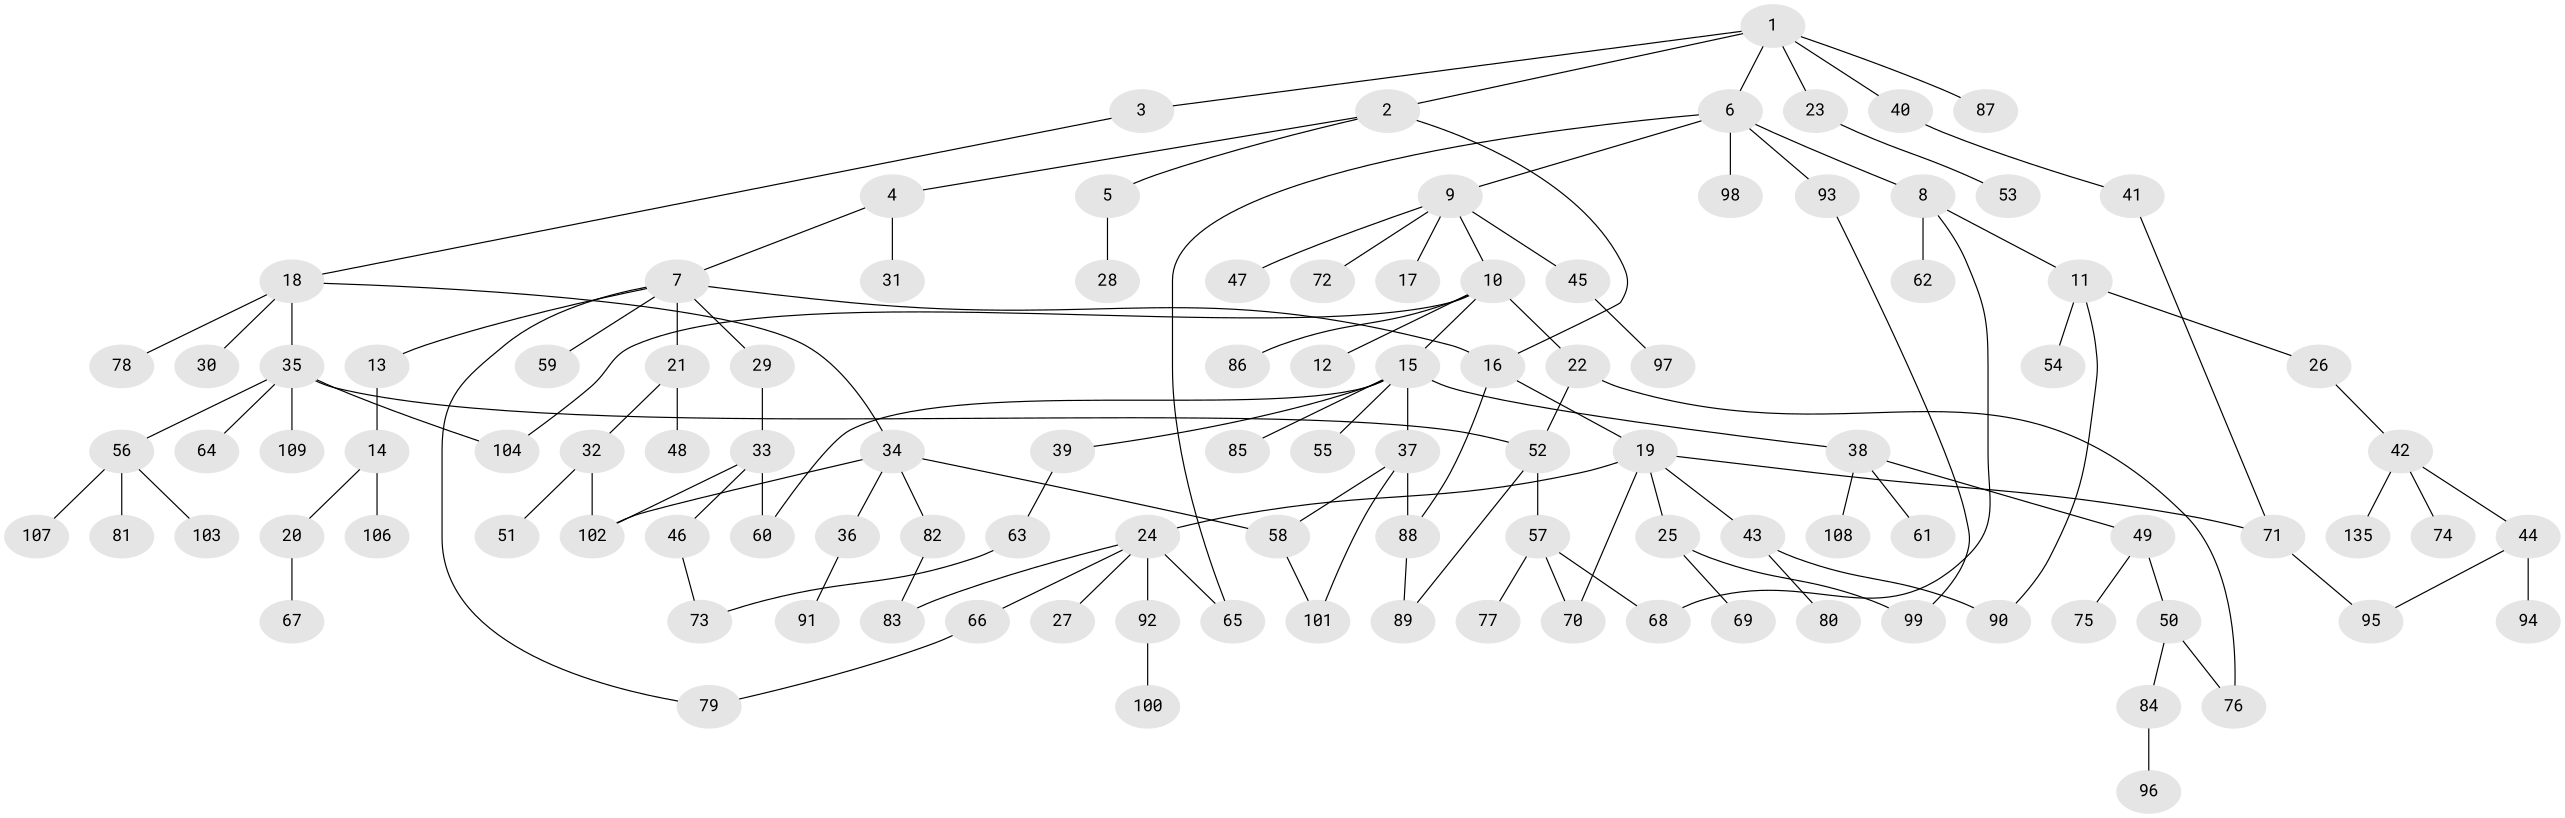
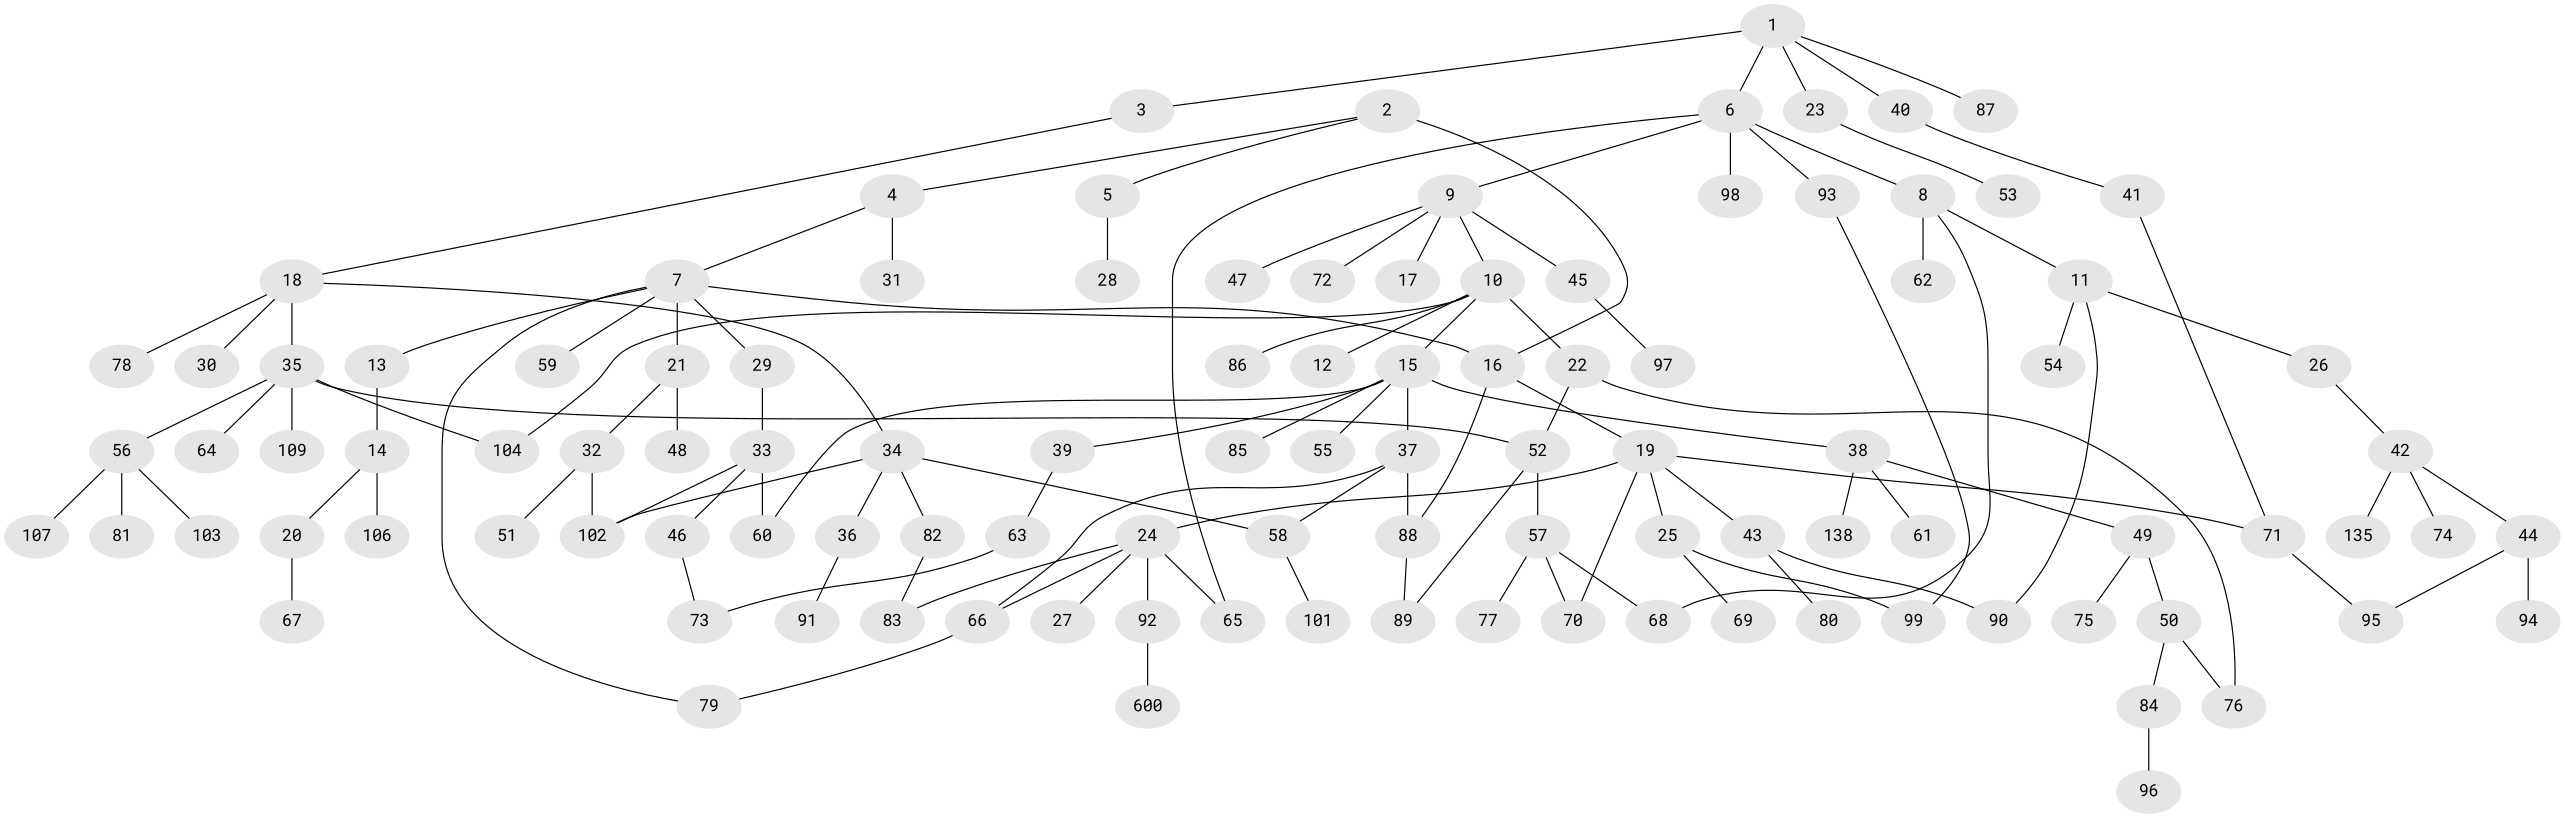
(1580, 69) -> none
(1356, 534) -> (1174, 492)
(1838, 537) -> (1838, 537)
(1148, 707) -> (1148, 707)
